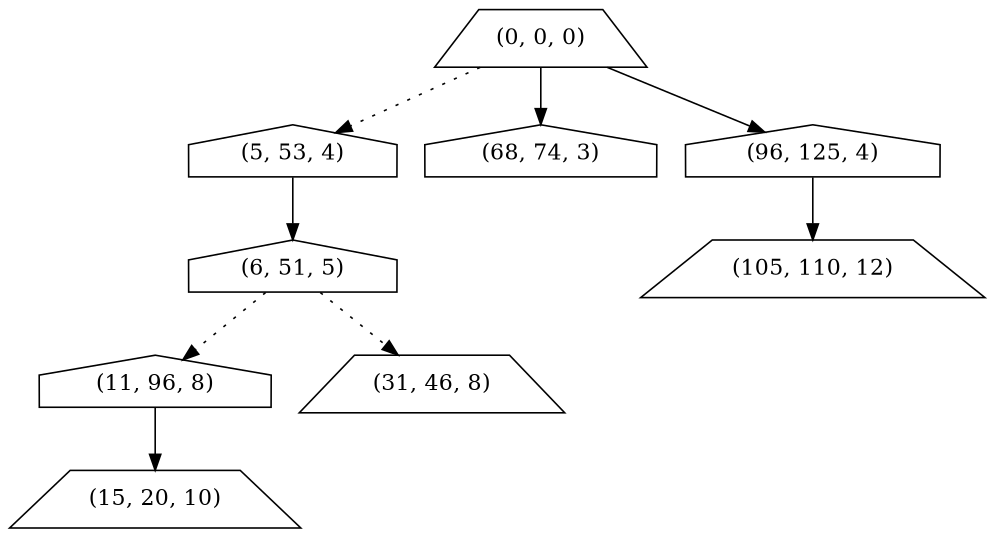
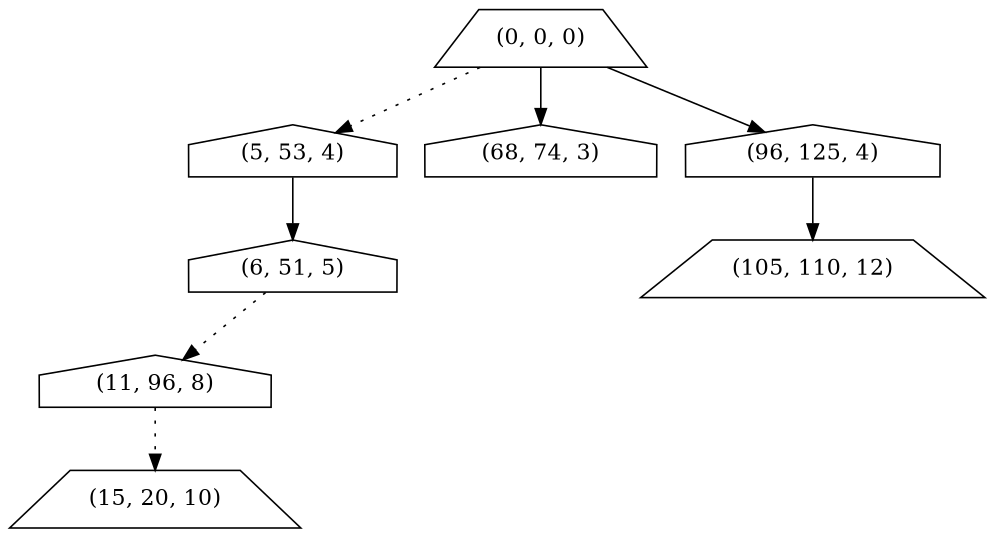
(432, 384) -> none
(155, 431) -> (155, 431)
